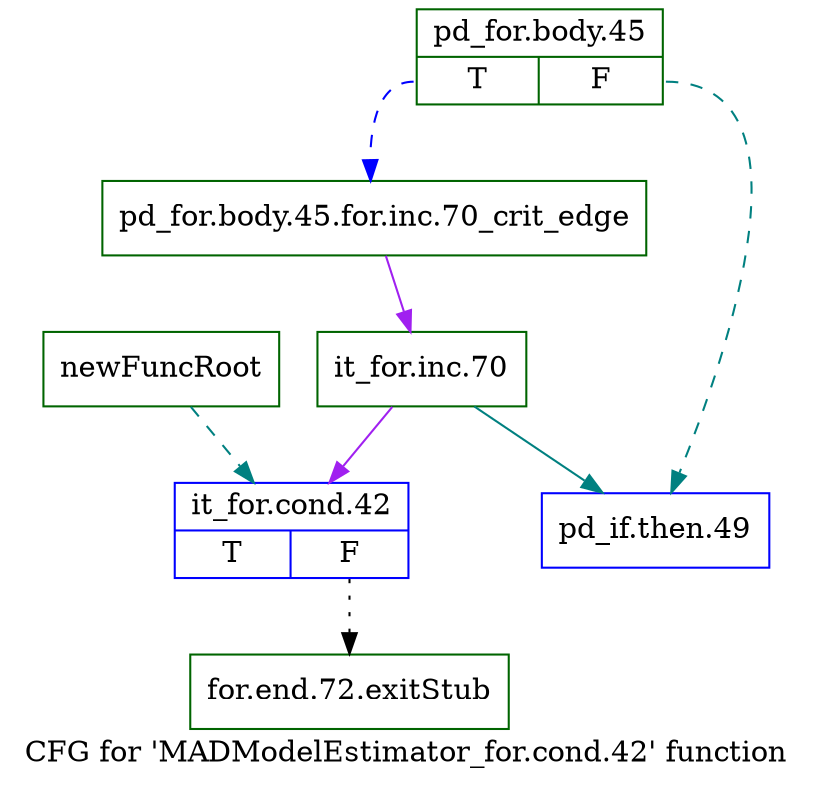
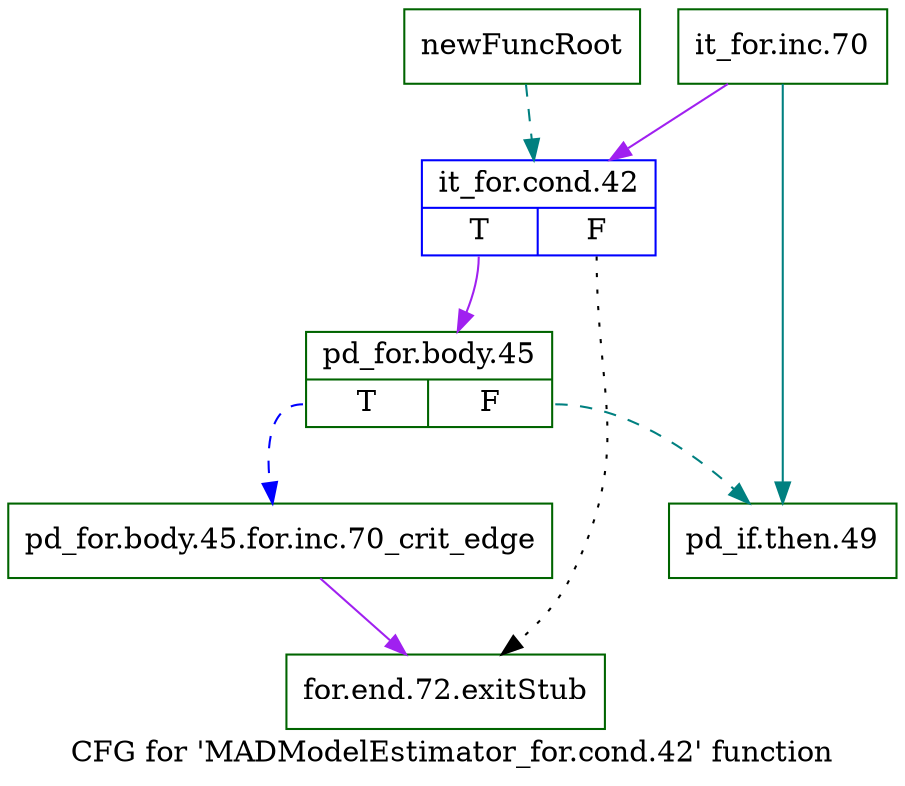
(395, 284) -> (355, 609)
none -> (475, 285)
(656, 530) -> (783, 541)
